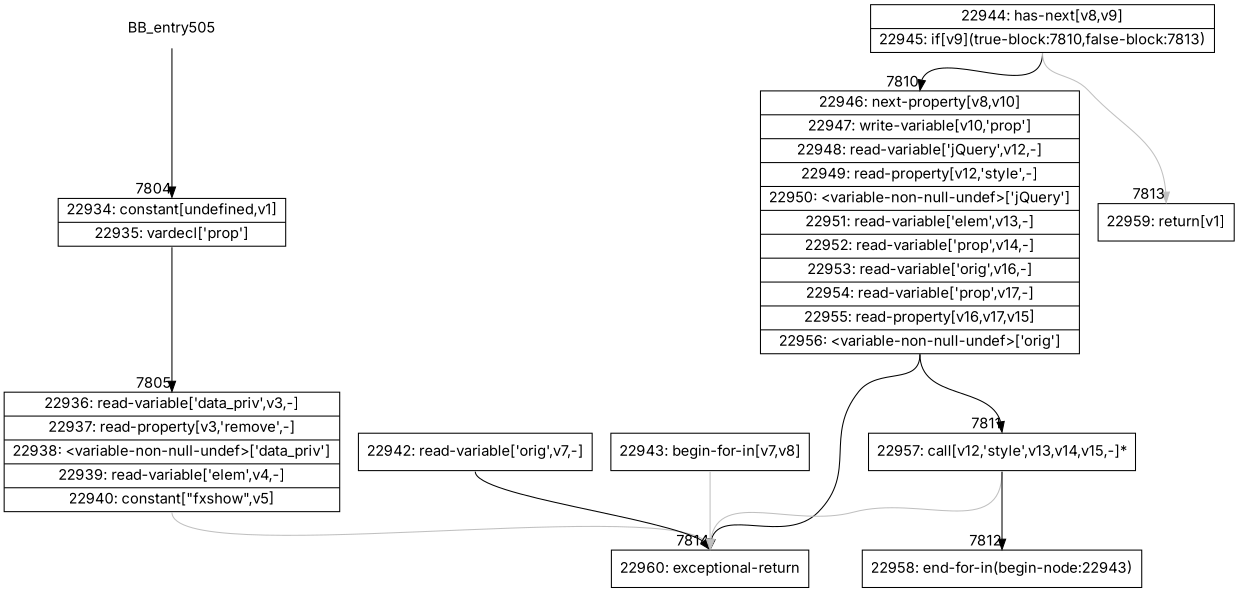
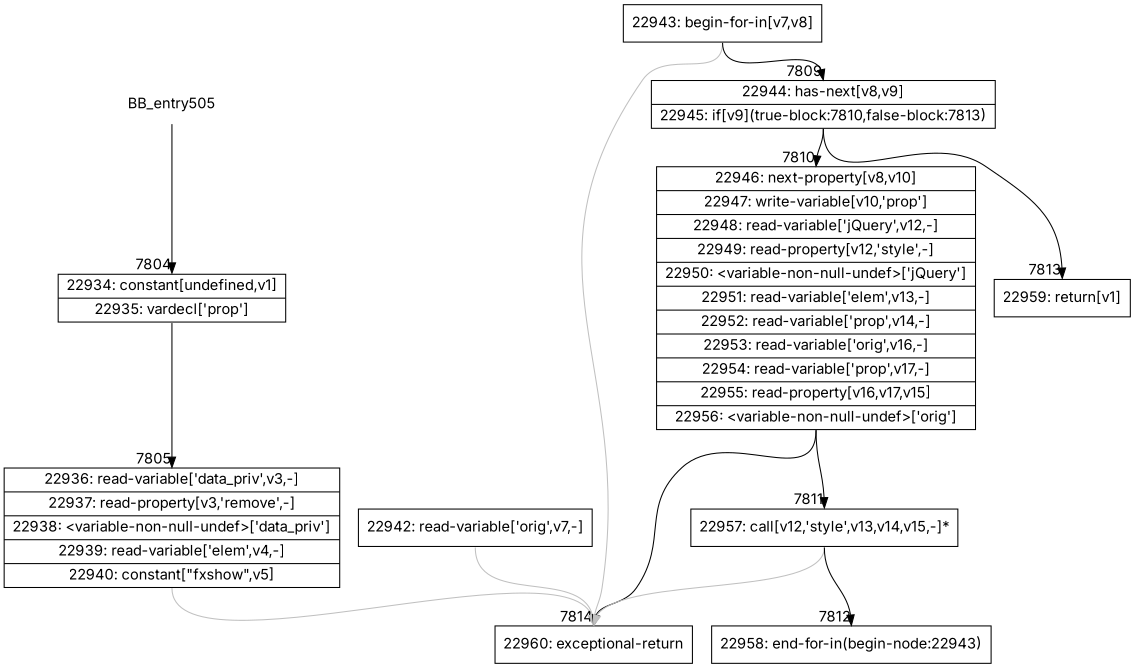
none -> (768, 62)
(1113, 114) -> (961, 156)
(588, 510) -> (529, 586)
